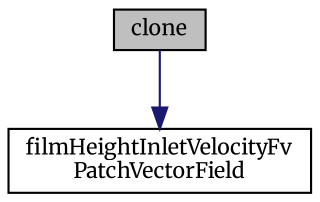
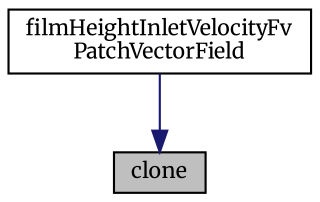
(160, 79) -> (160, 102)
